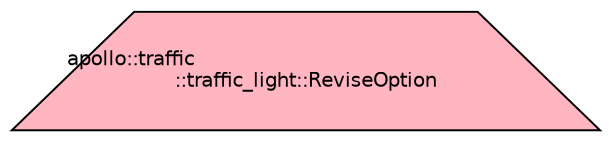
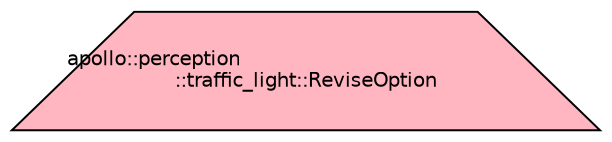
(306, 71) -> (306, 71)
